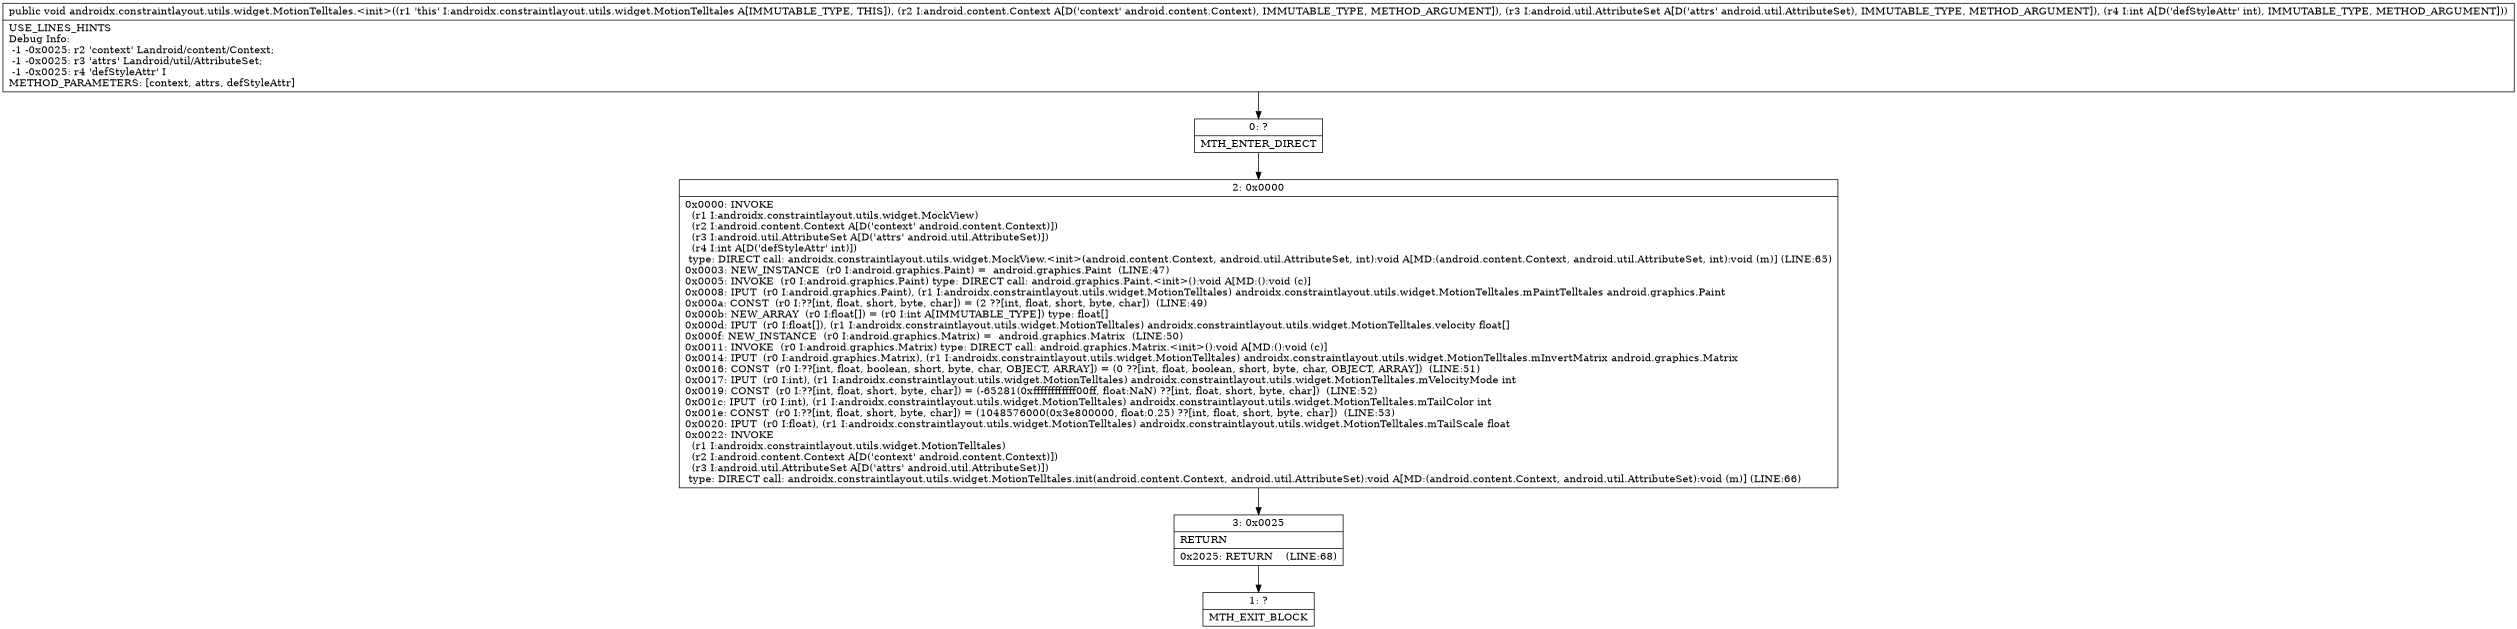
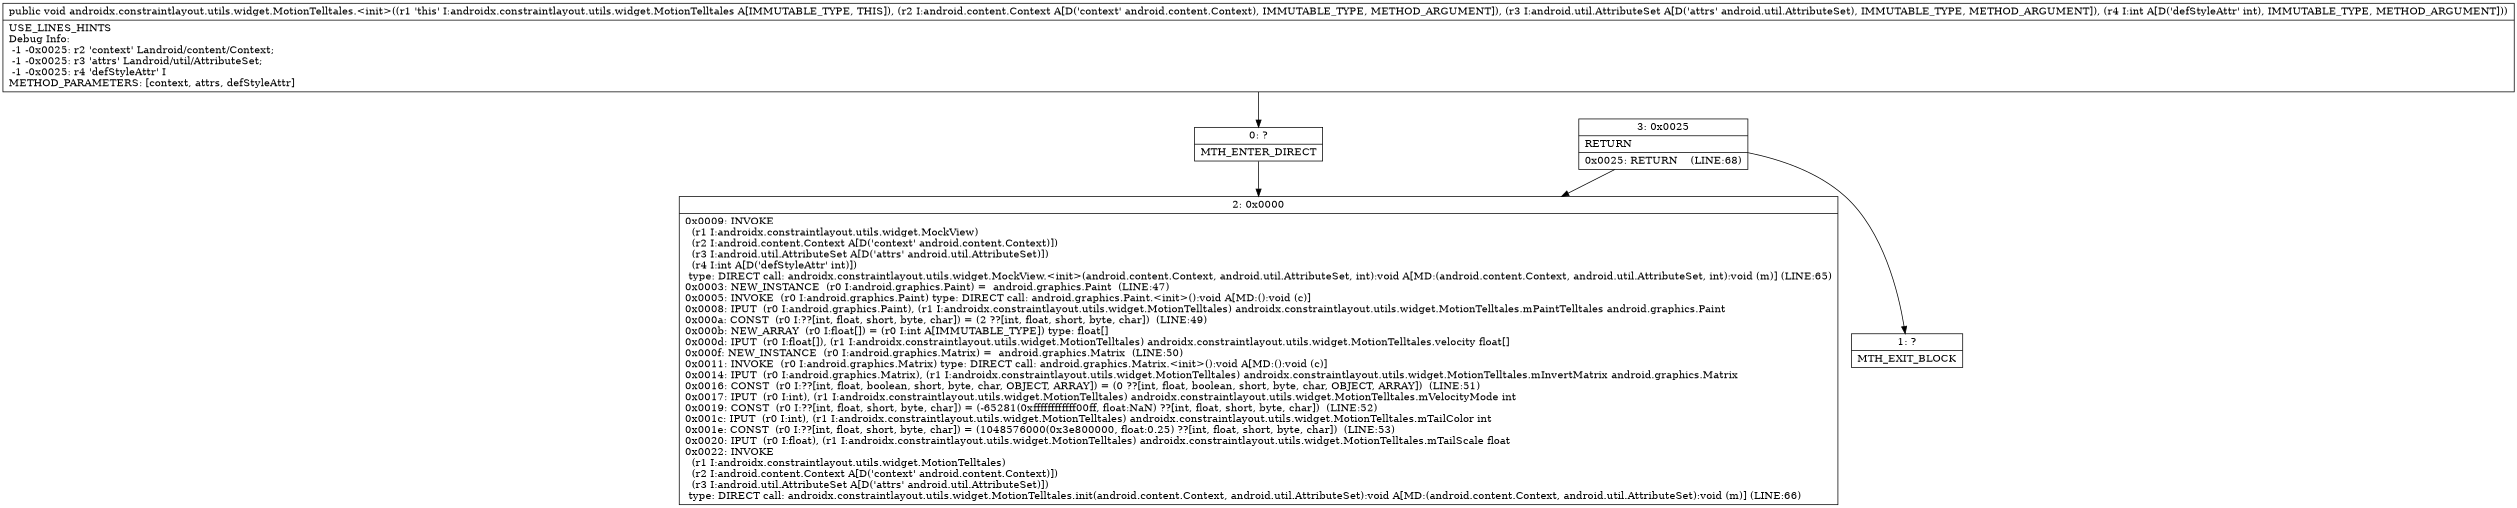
(733, 205) -> (733, 221)
(1259, 498) -> (1591, 181)
(1259, 557) -> (1663, 161)
